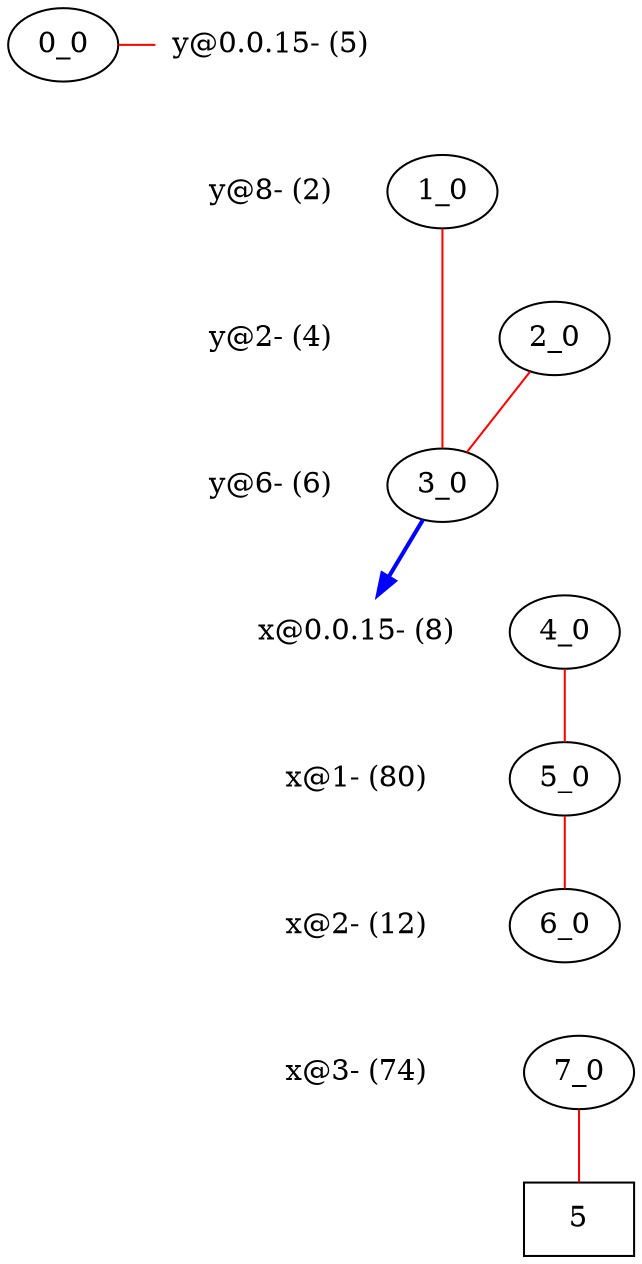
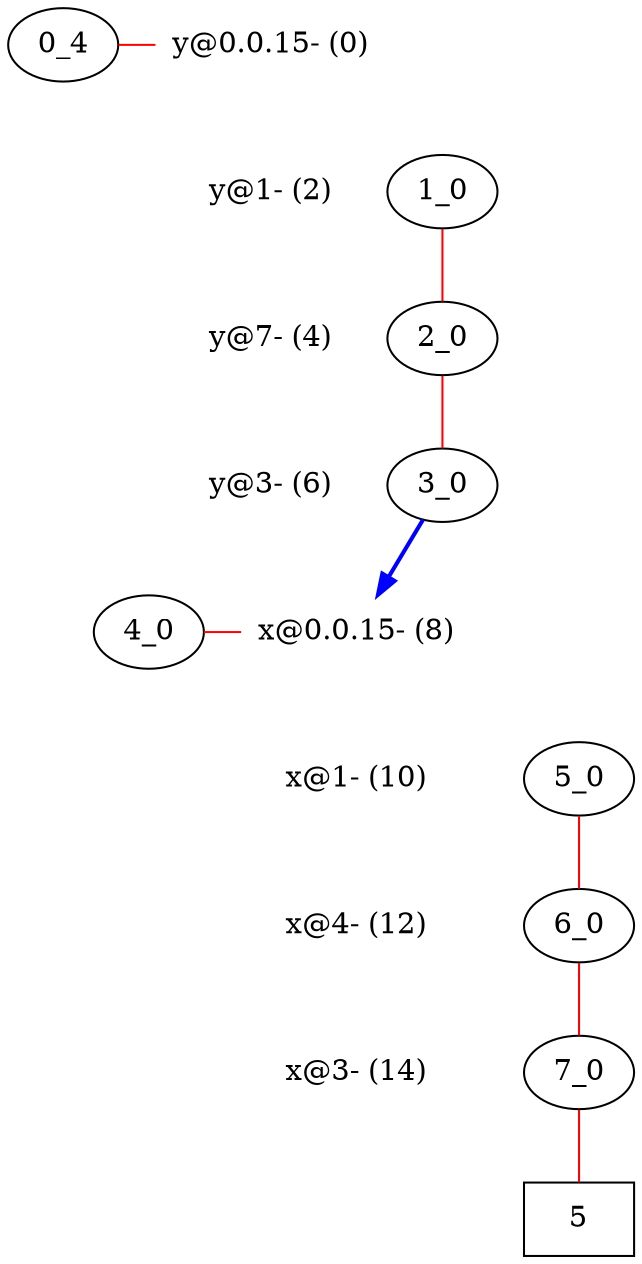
(63, 45) -> (63, 45)
(271, 45) -> (271, 45)
(271, 192) -> (271, 192)
(271, 338) -> (271, 338)
(442, 338) -> (442, 265)
(271, 485) -> (271, 485)
(565, 706) -> (223, 632)
(357, 779) -> (357, 779)
(357, 926) -> (357, 926)
none -> (579, 999)
(357, 1072) -> (357, 1072)
